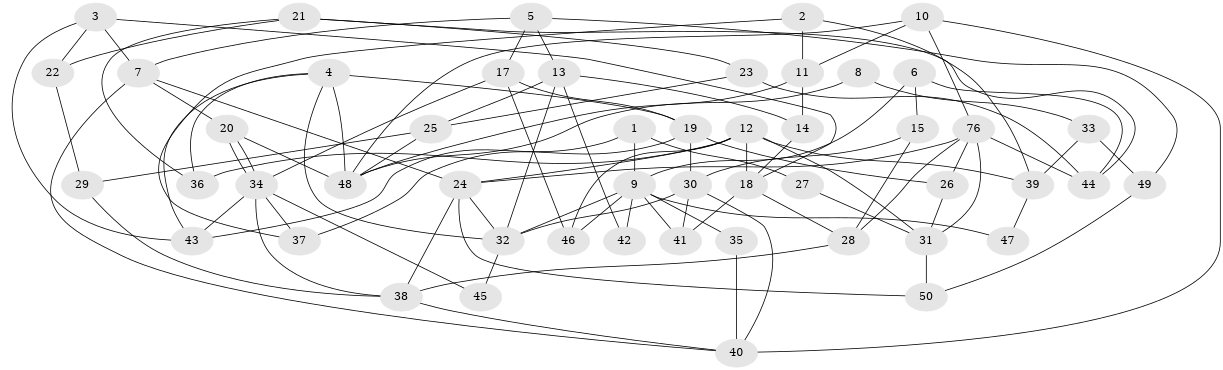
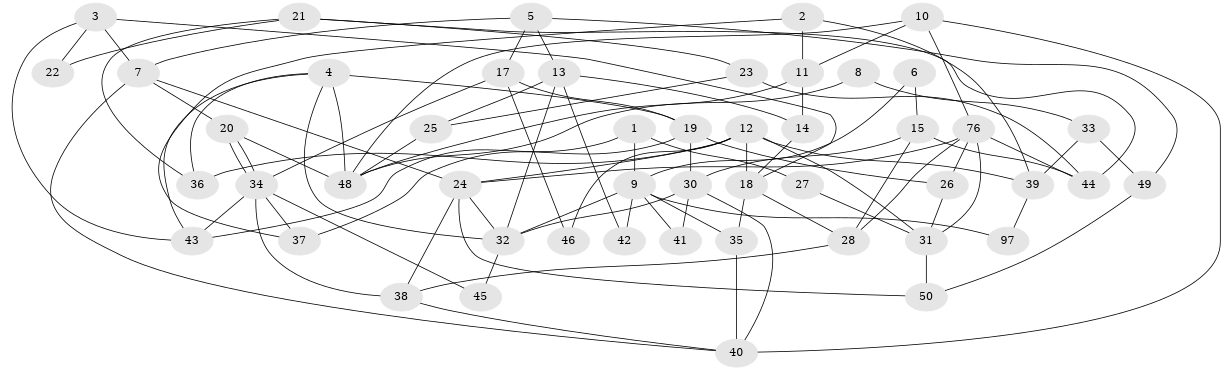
(1071, 98) -> (1003, 157)
(82, 185) -> none
(711, 216) -> (743, 207)
(592, 221) -> none
(1008, 241) -> (1008, 241)
